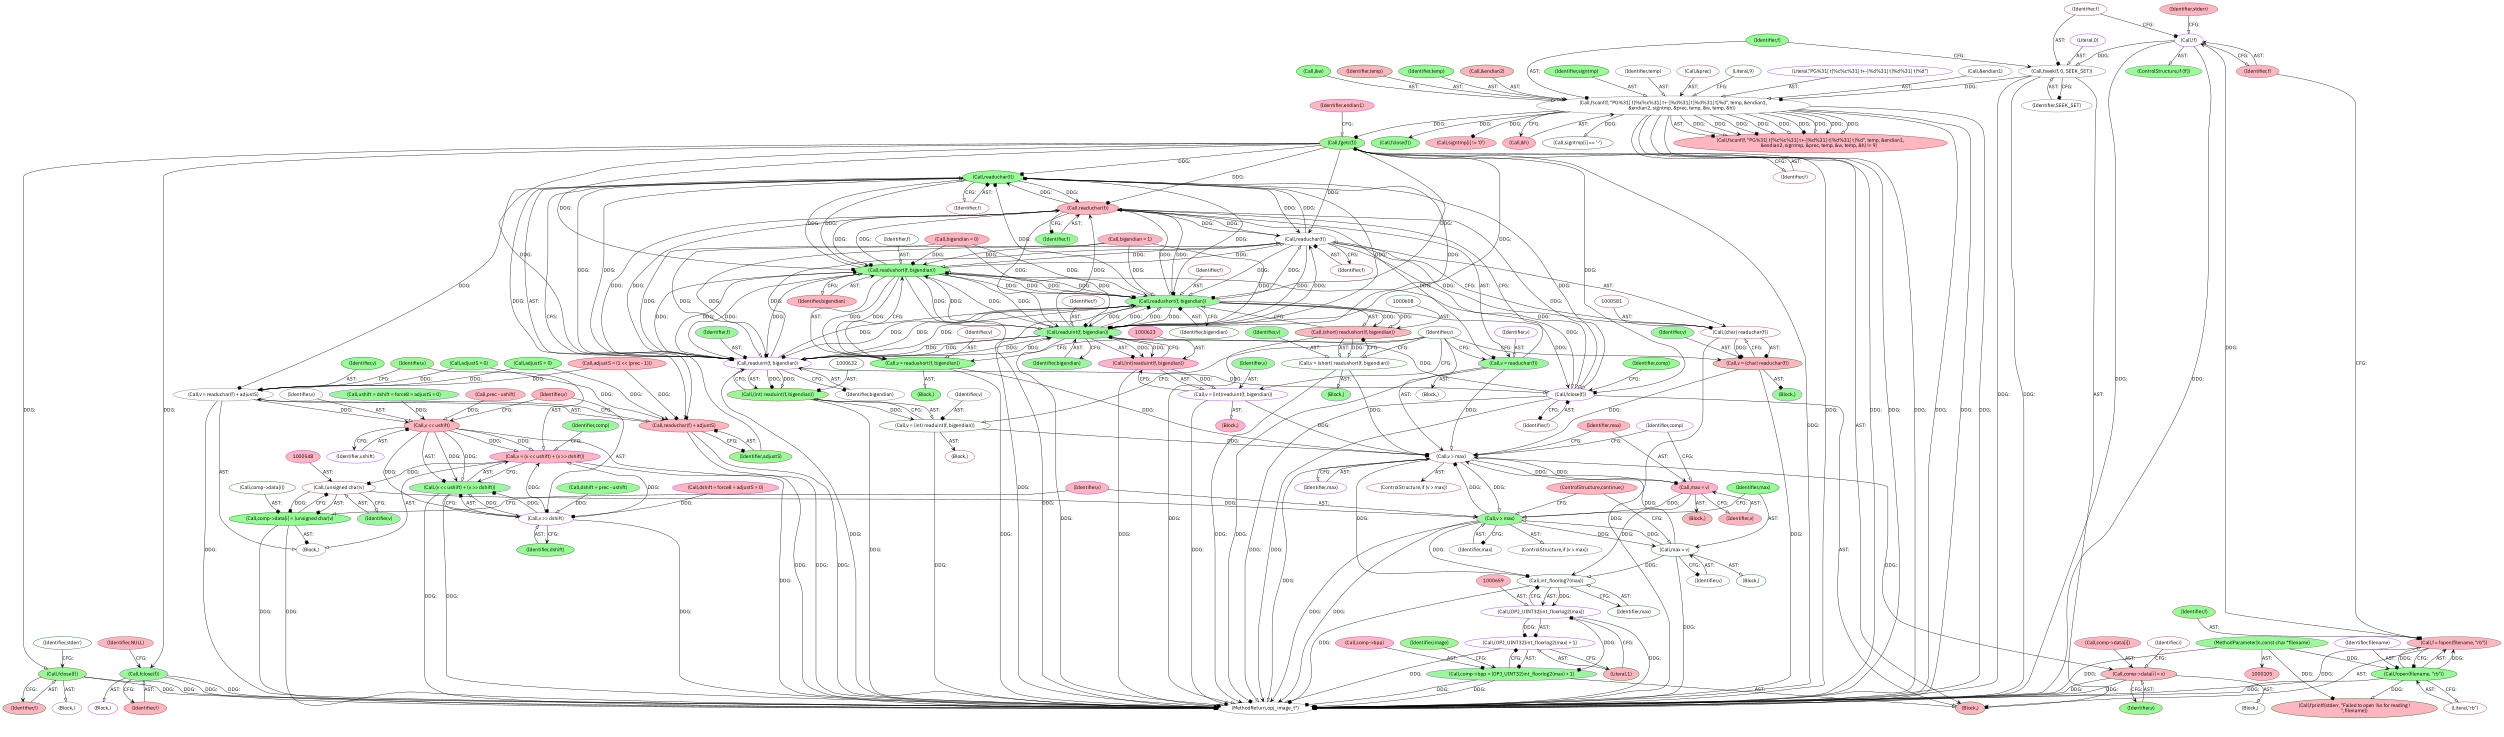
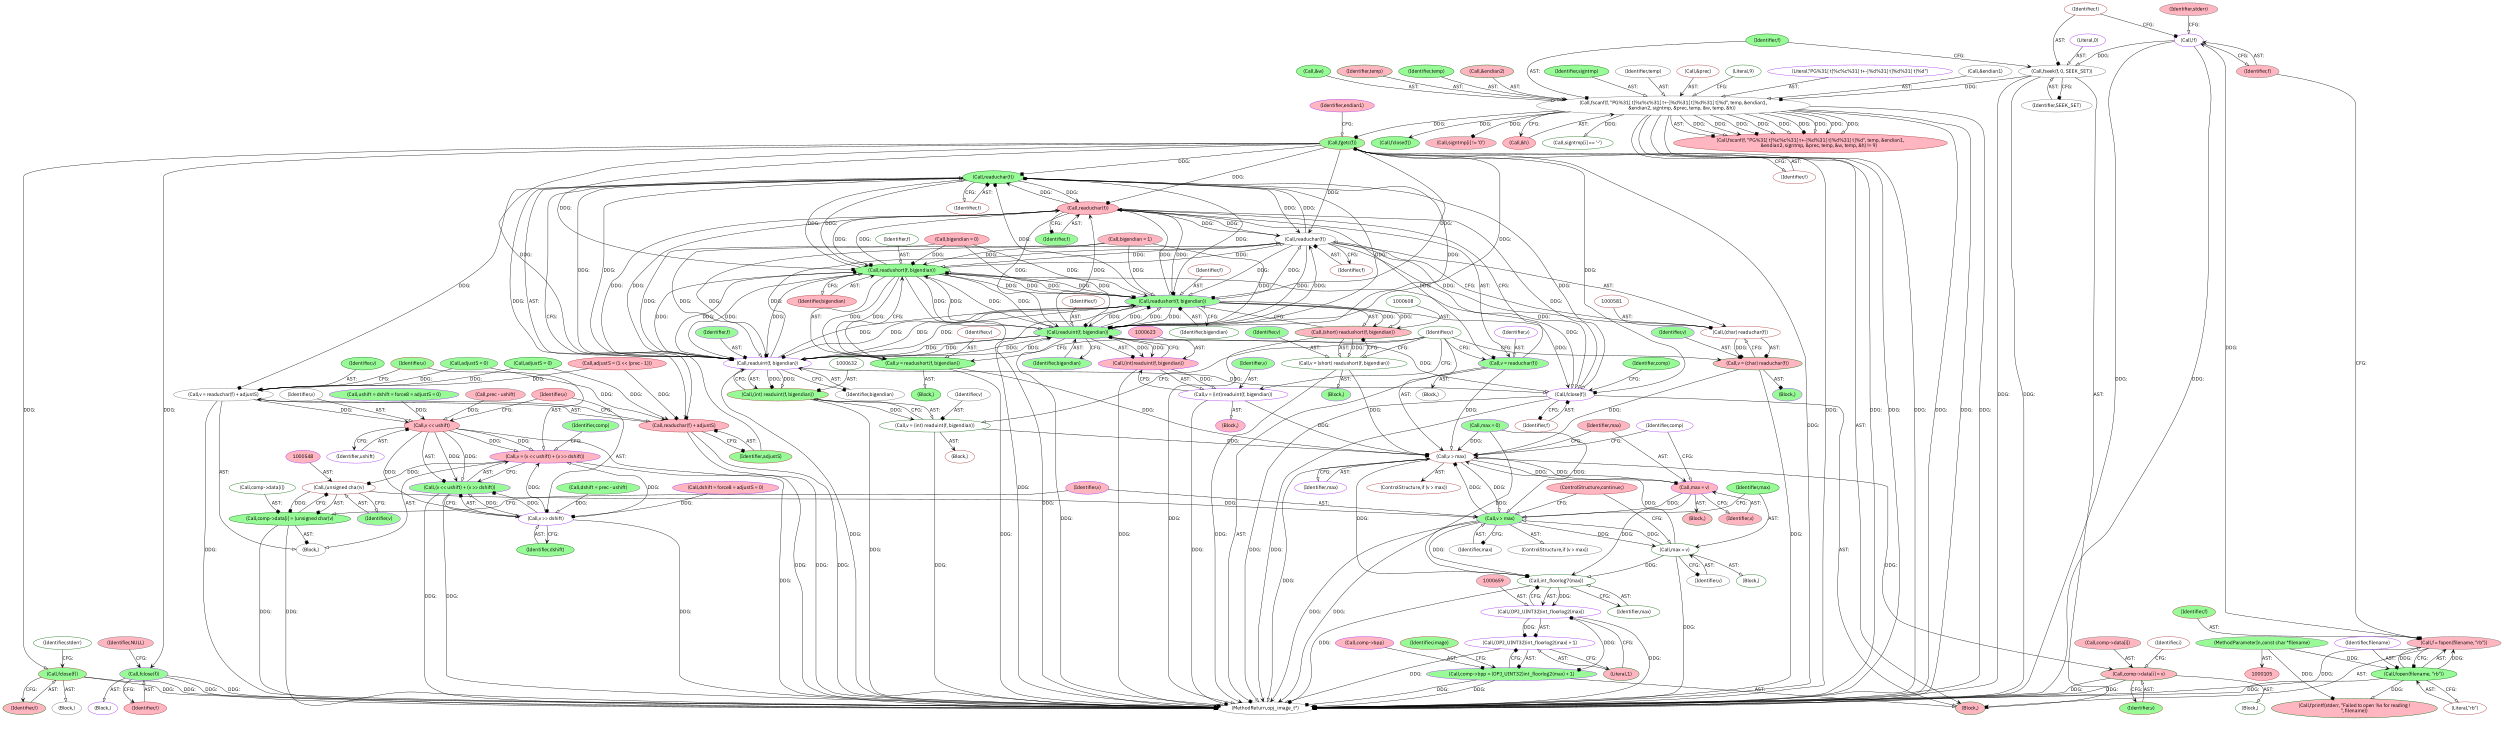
(2164, 71) -> none
none -> (1485, 426)
(1242, 534) -> (1242, 534)
(1670, 649) -> none
(1772, 701) -> none
